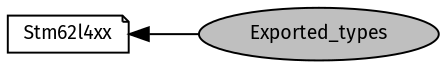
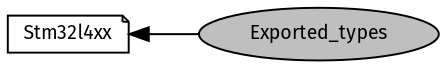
(68, 34) -> (68, 34)
